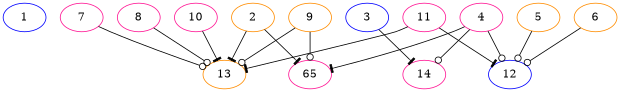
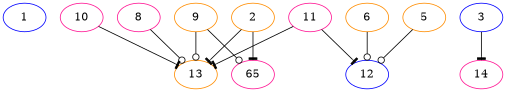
(82, 17) -> none
(481, 17) -> none
